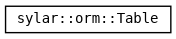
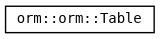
(88, 19) -> (80, 19)
